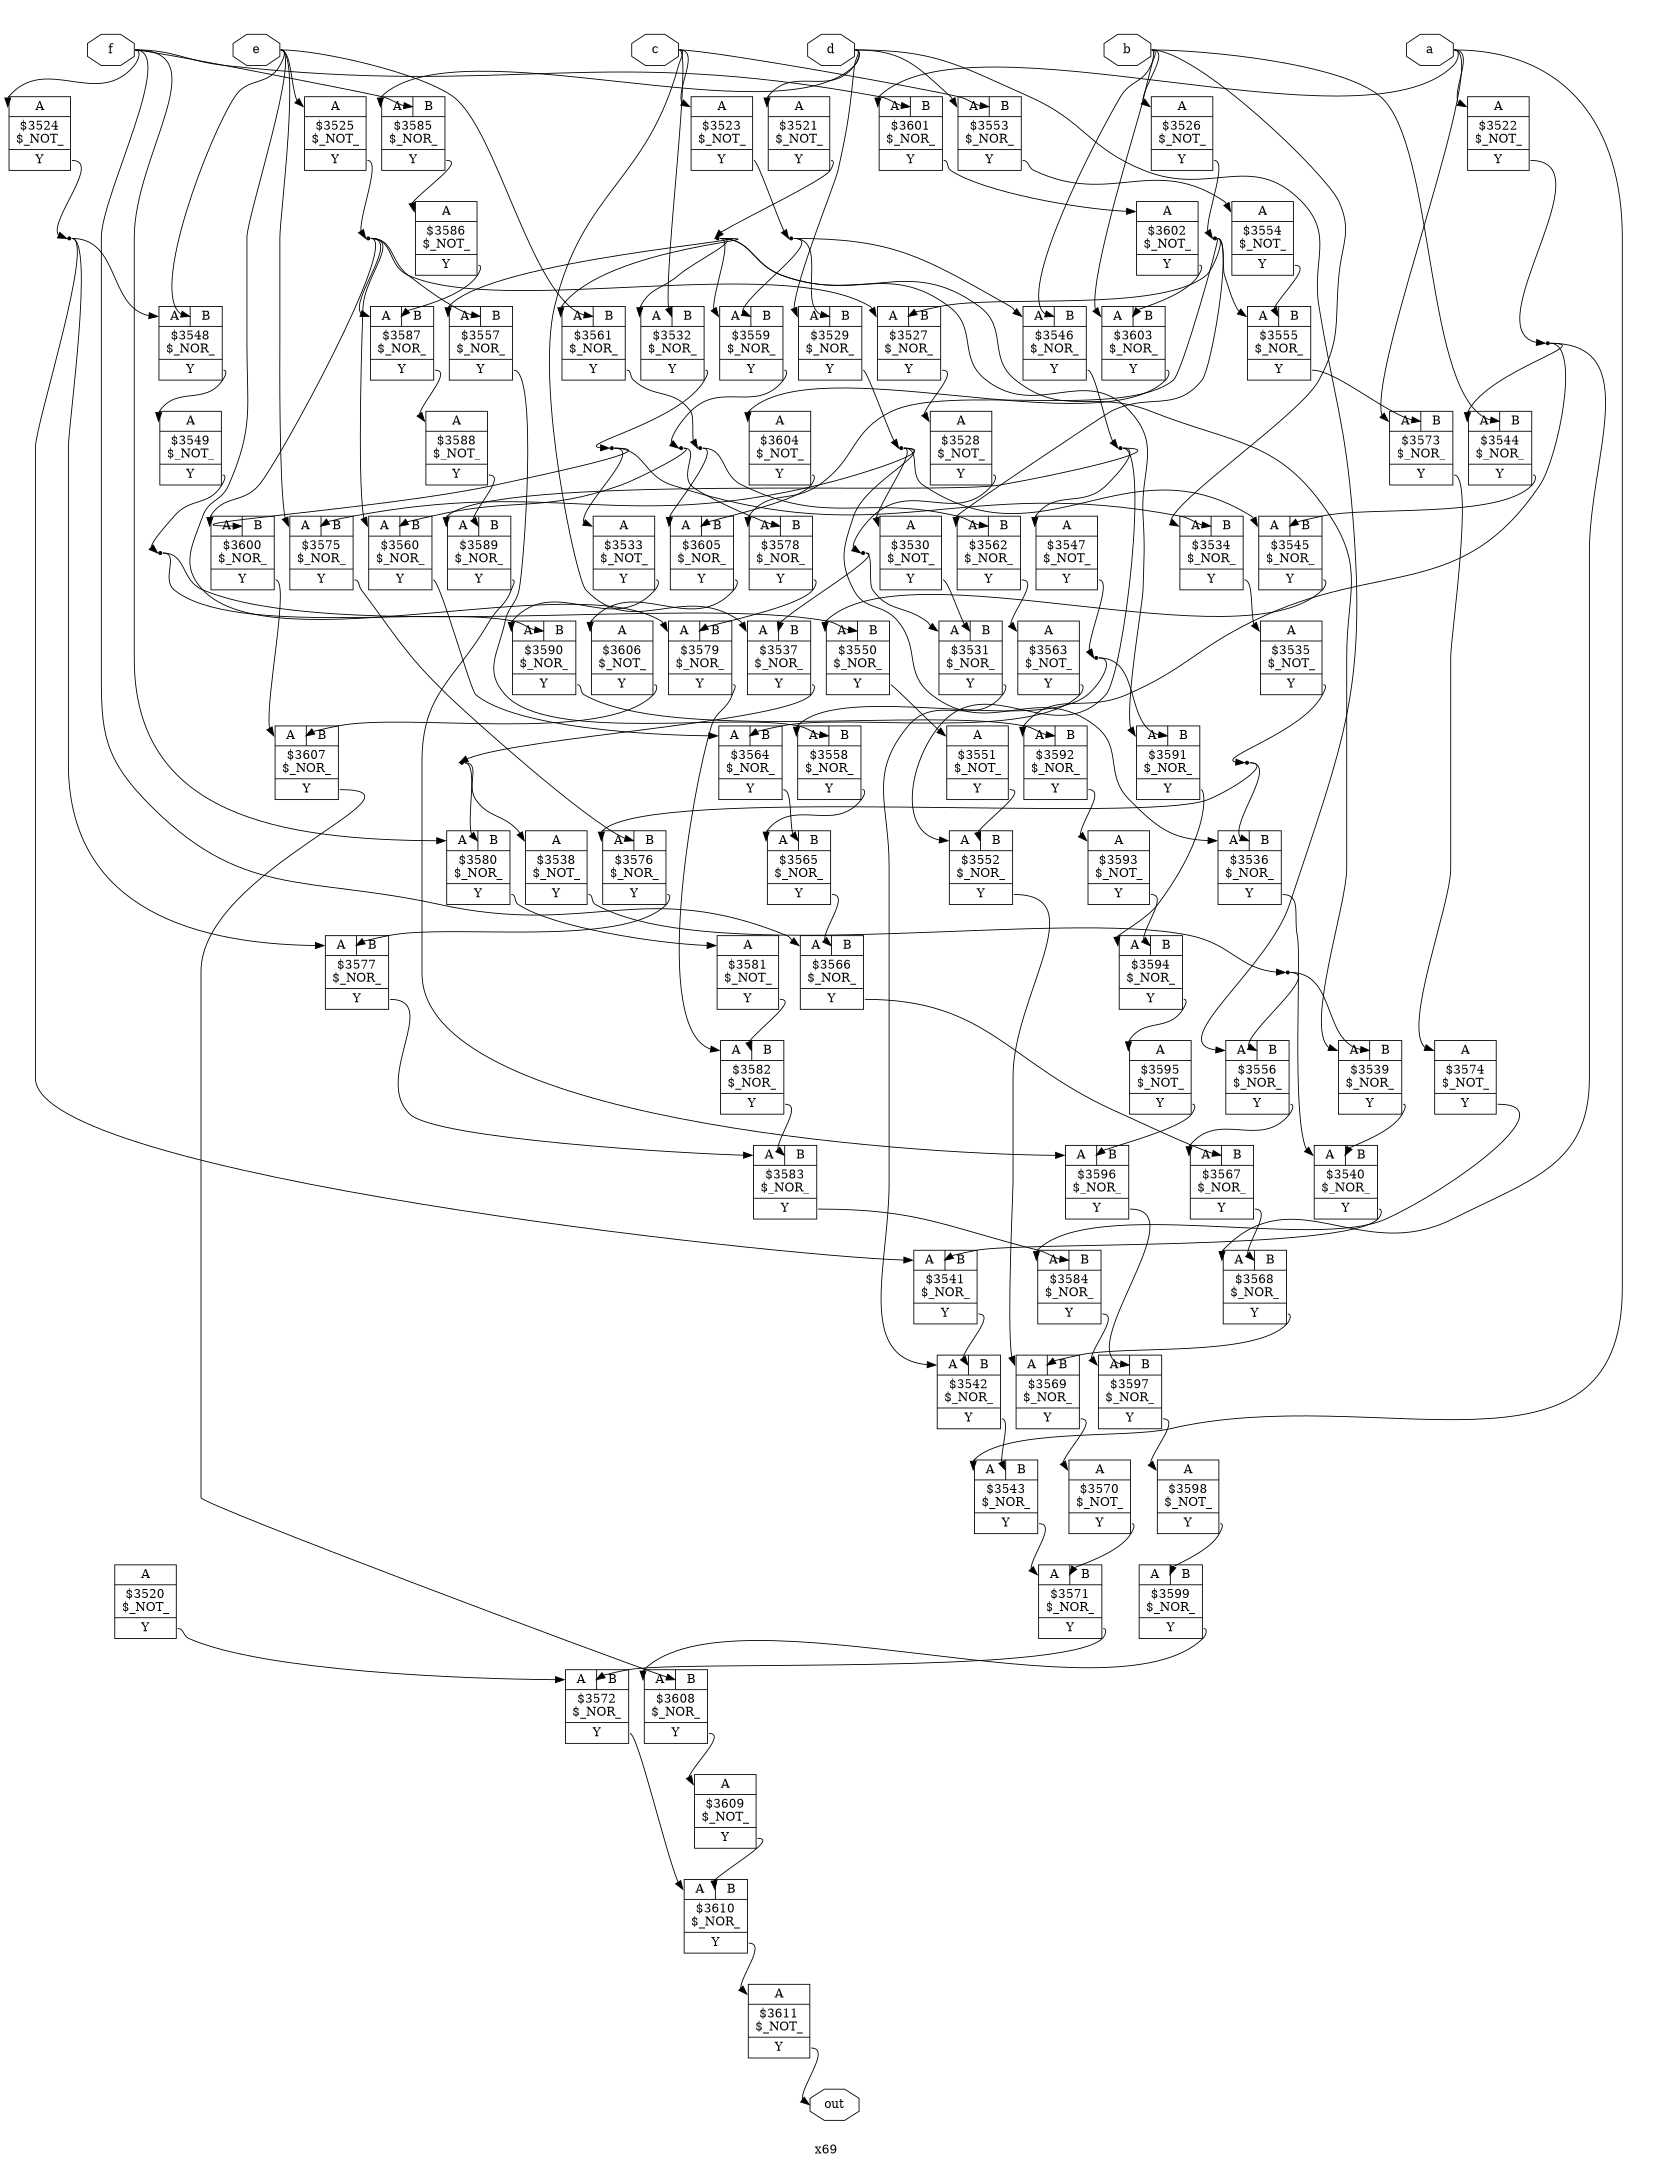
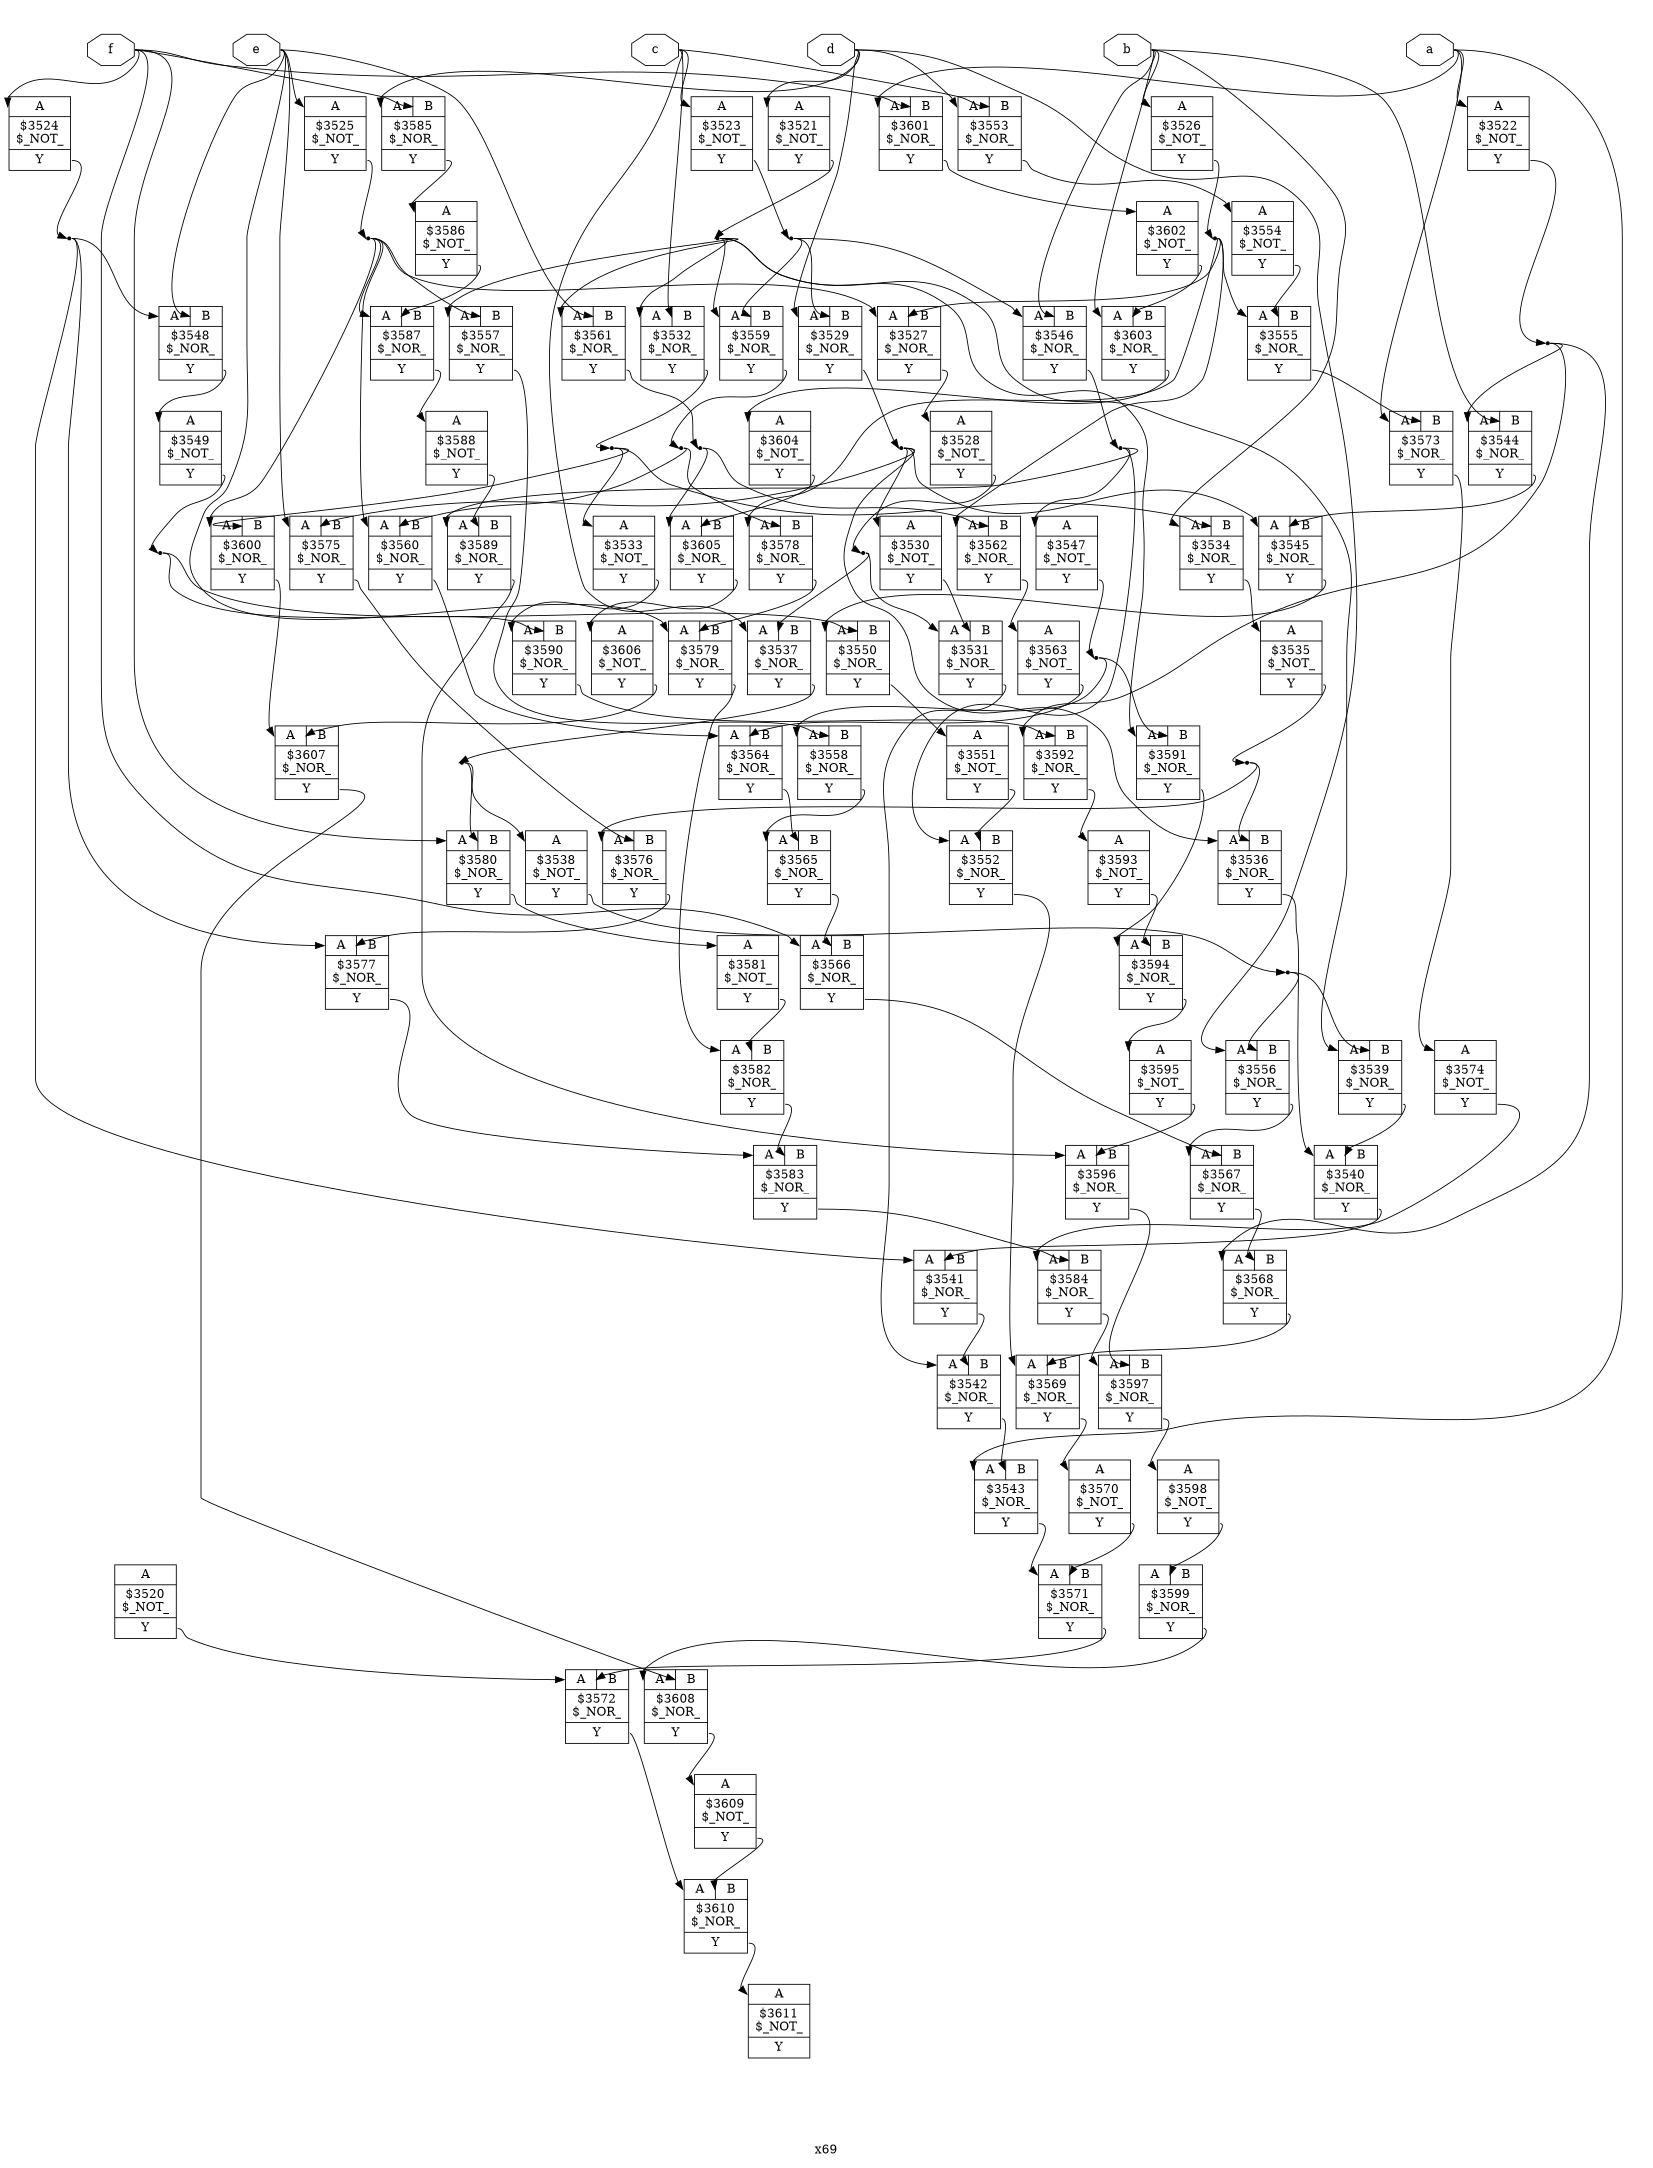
(835, 2105) -> none
